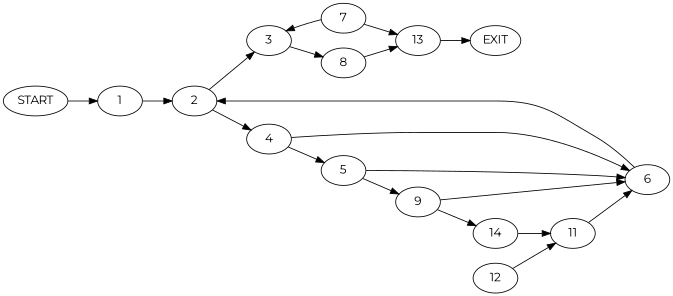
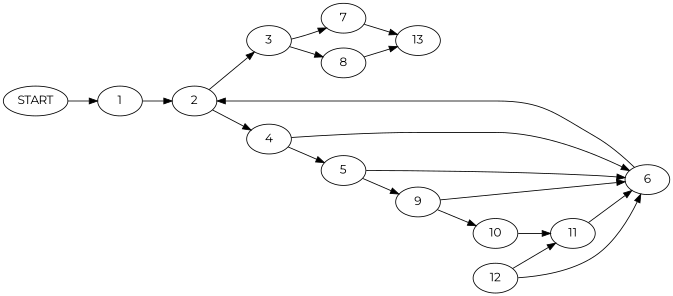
(307, 23) -> (305, 35)
(495, 41) -> none
(495, 233) -> (495, 233)
none -> (590, 259)
